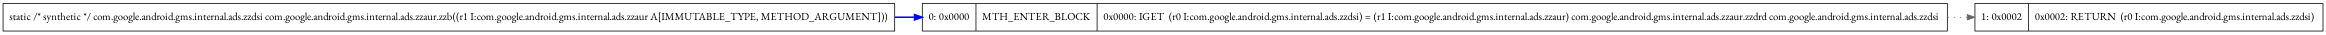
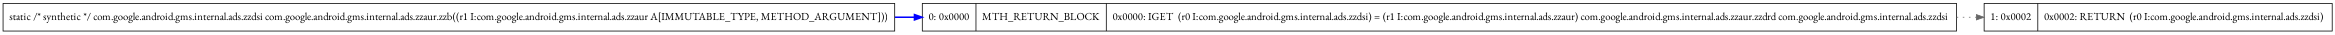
(1037, 17) -> (1041, 17)
